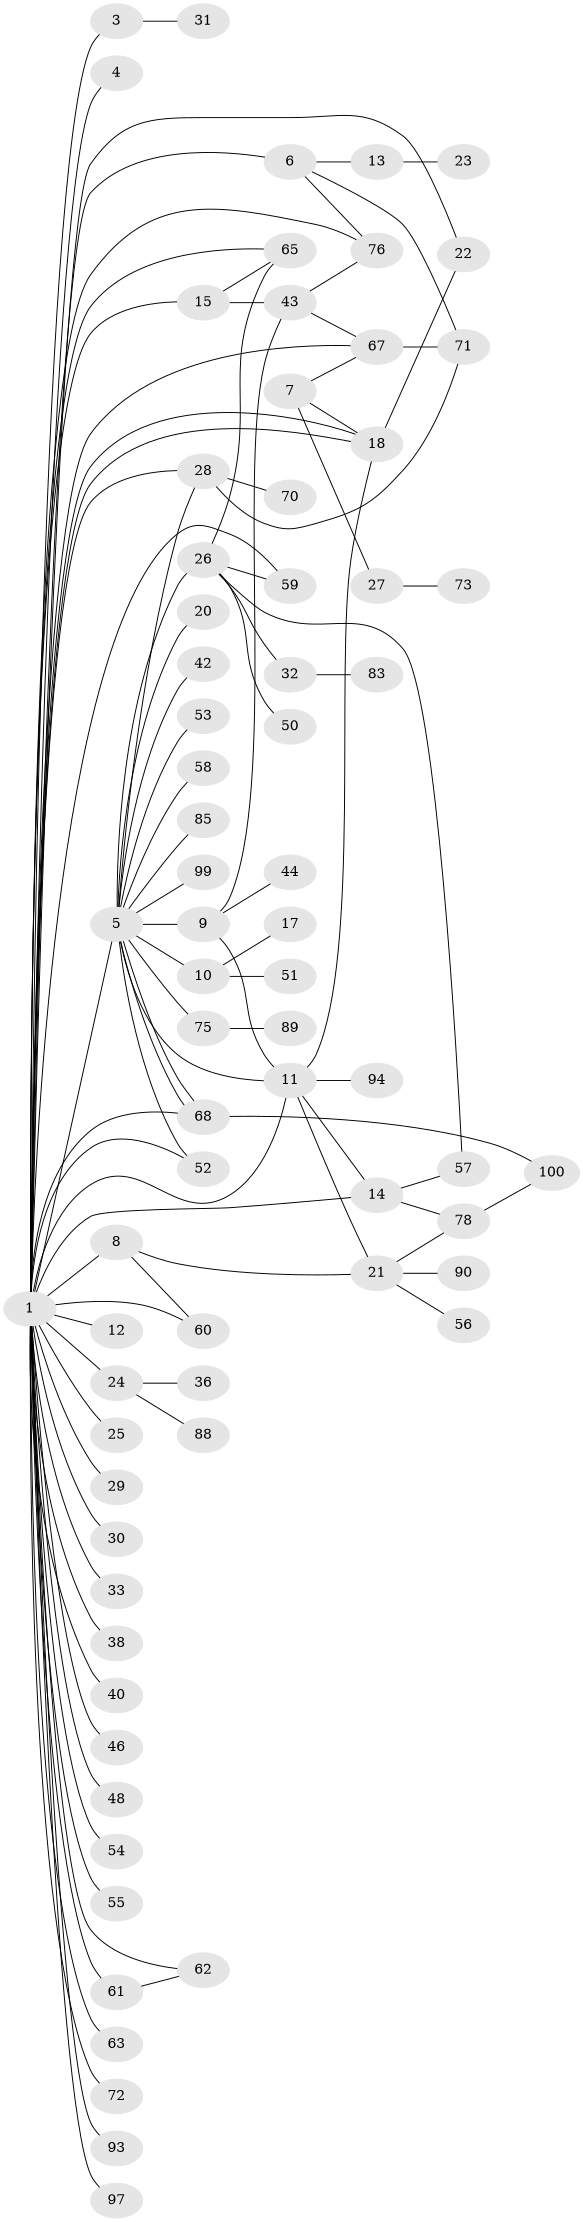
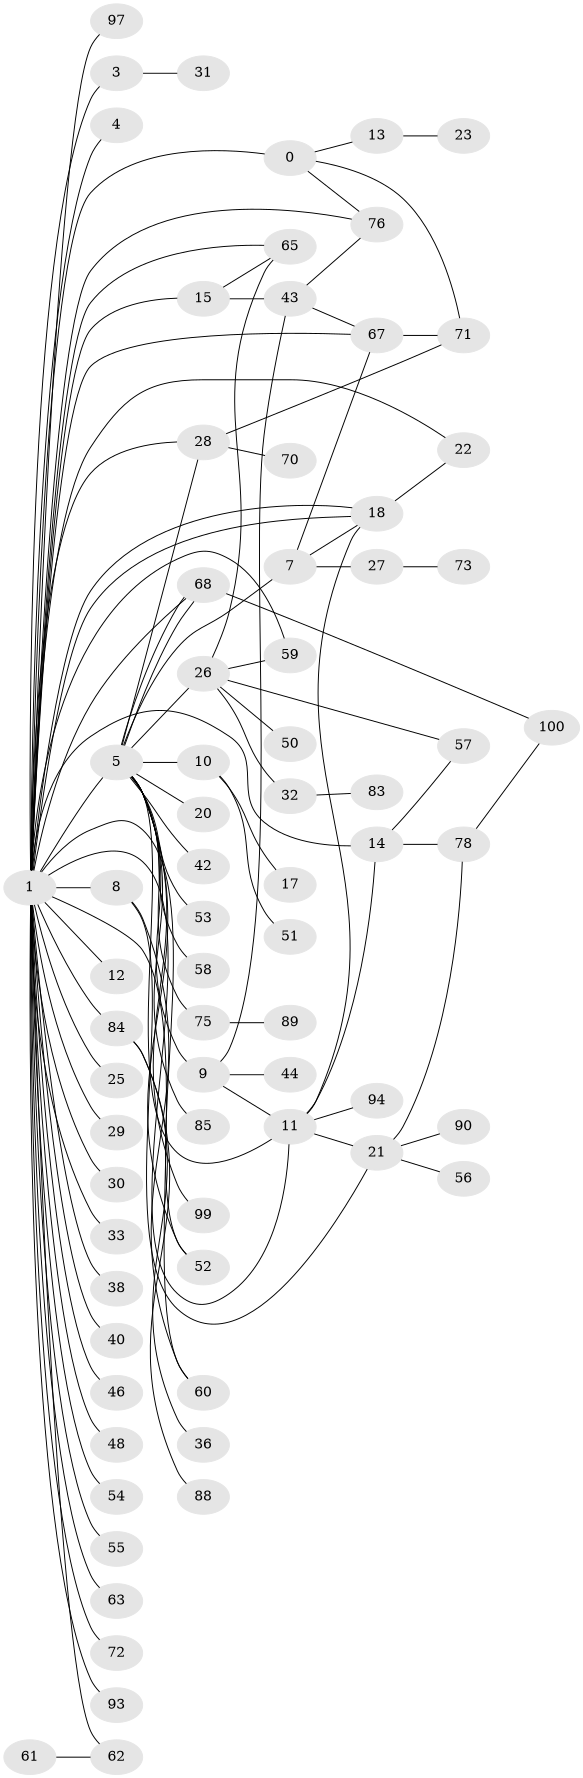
(290, 162) -> (290, 158)
none -> (179, 646)
(117, 1383) -> (117, 1028)
(45, 1656) -> none
